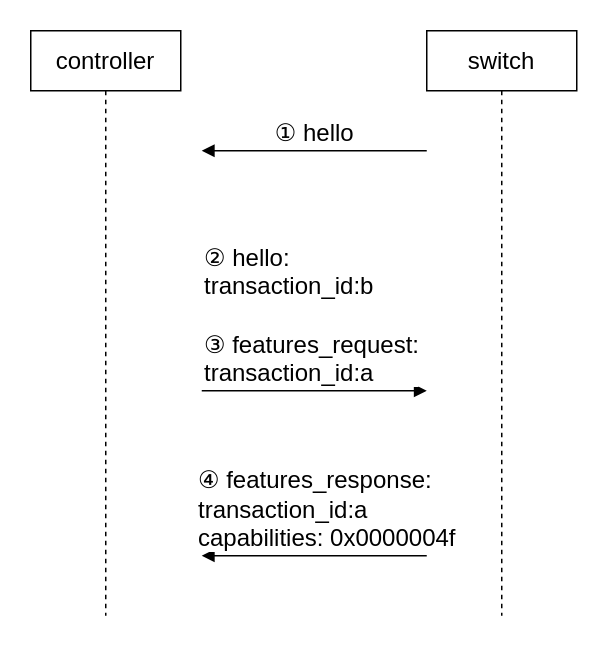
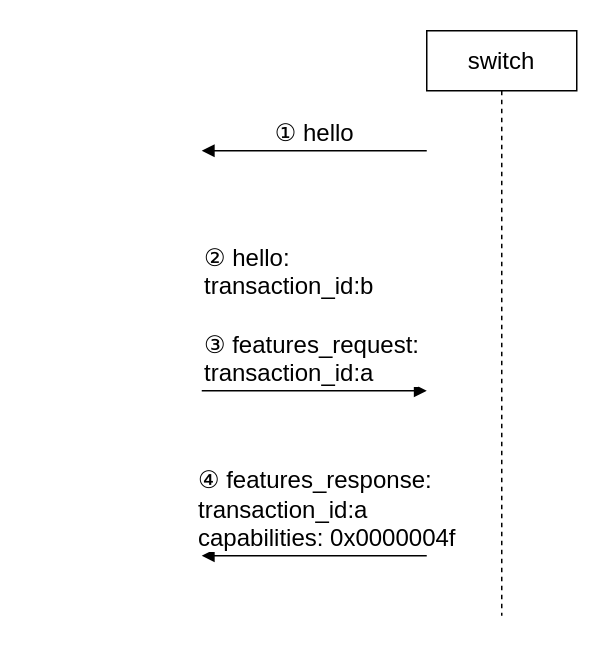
(106, 323) -> none
